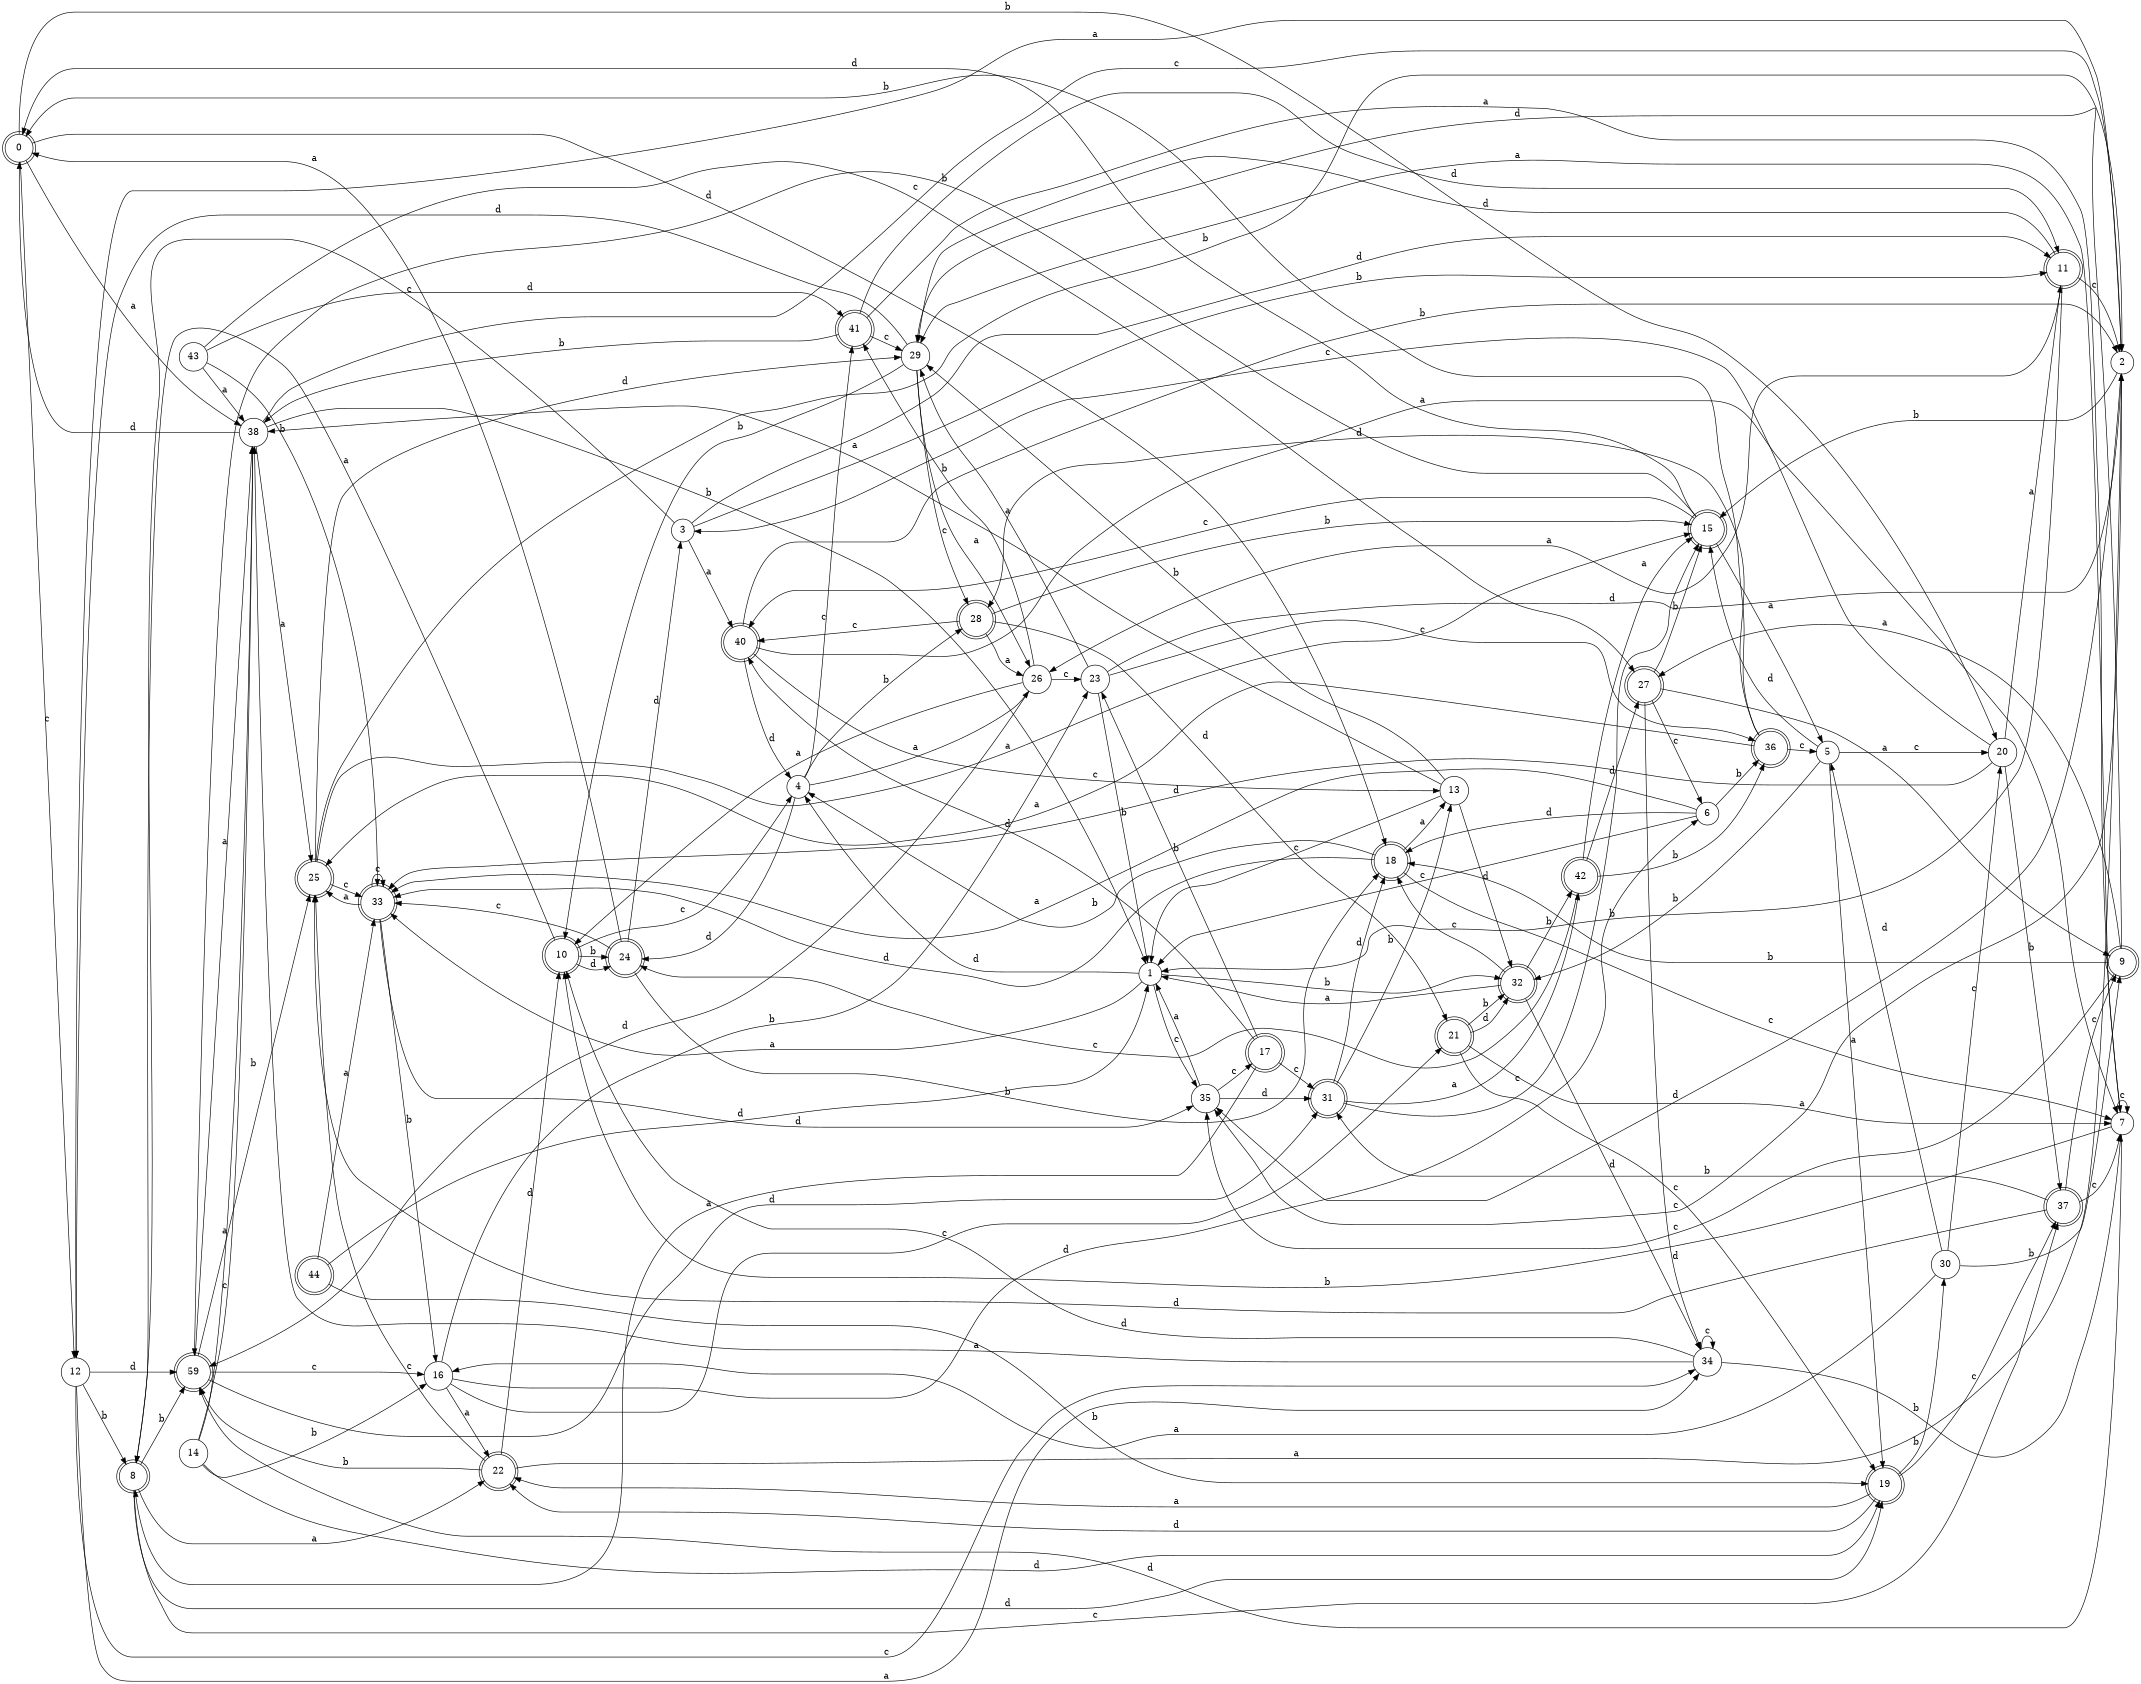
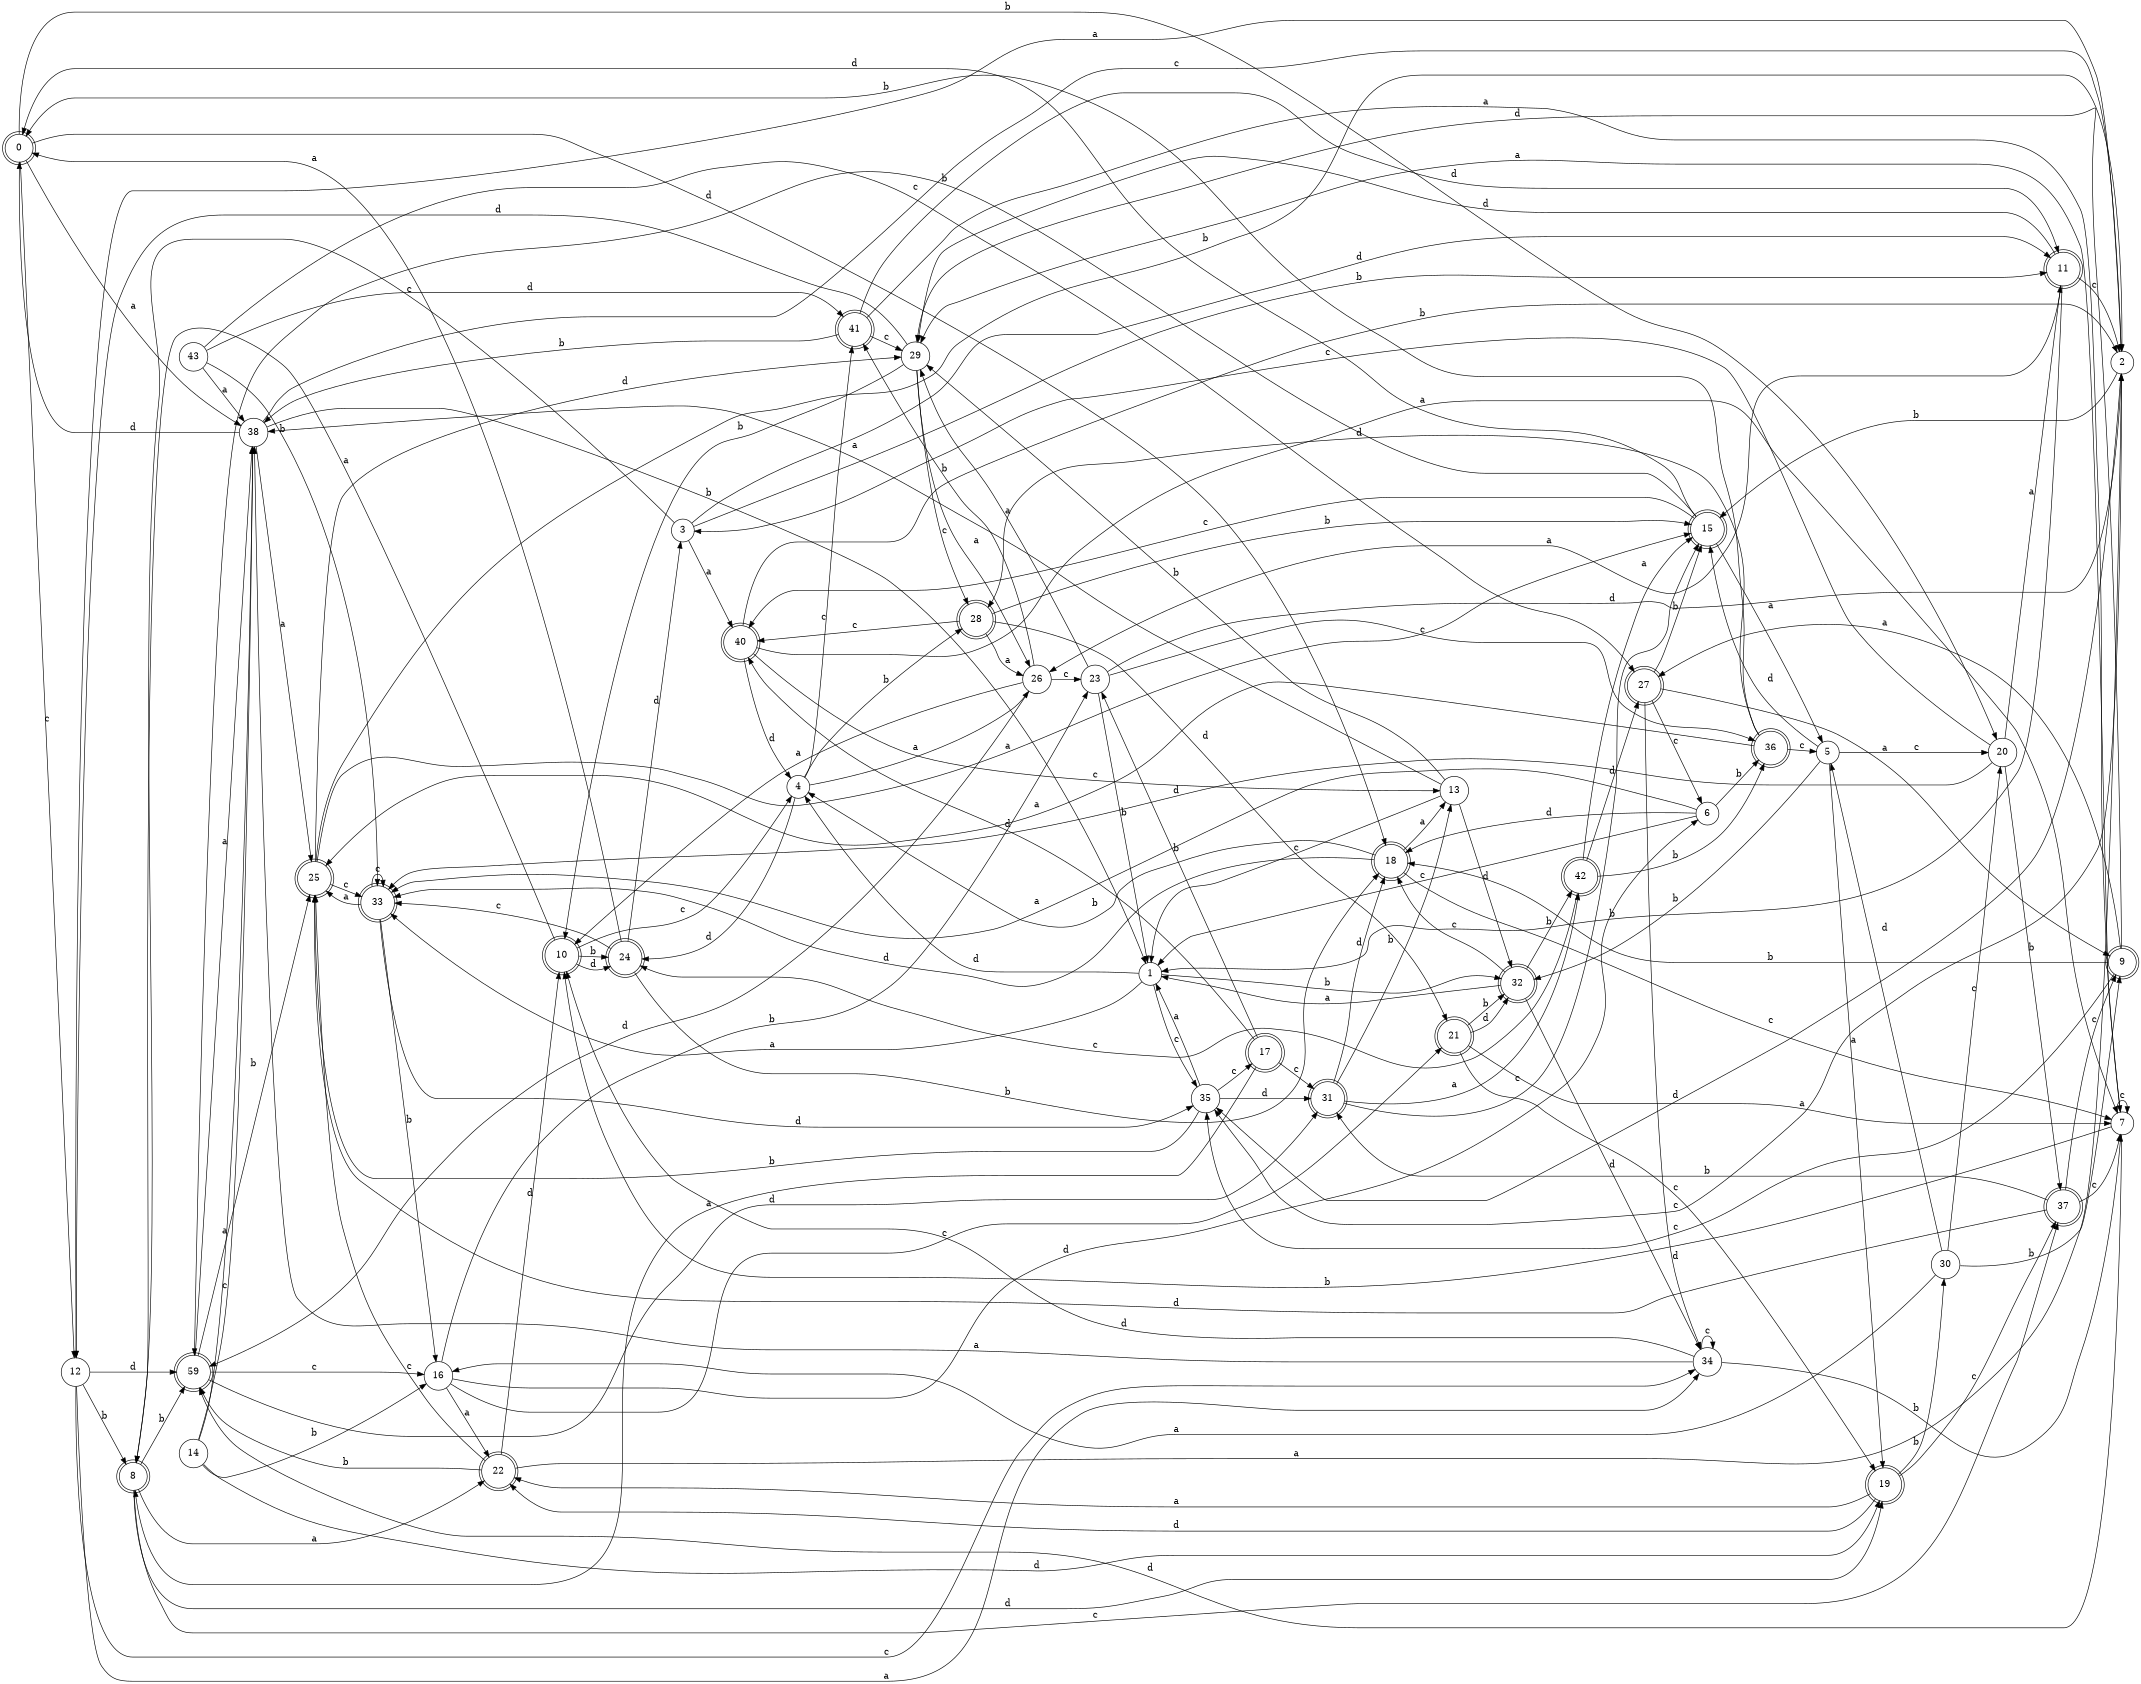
none -> (649, 1177)
(314, 1275) -> none
